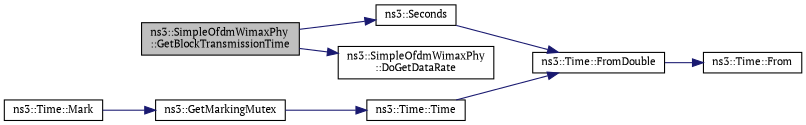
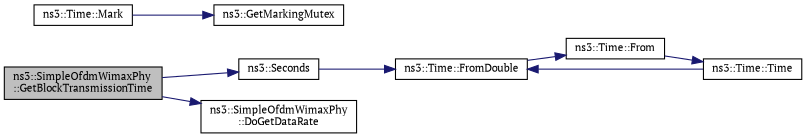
(321, 110) -> (678, 58)
